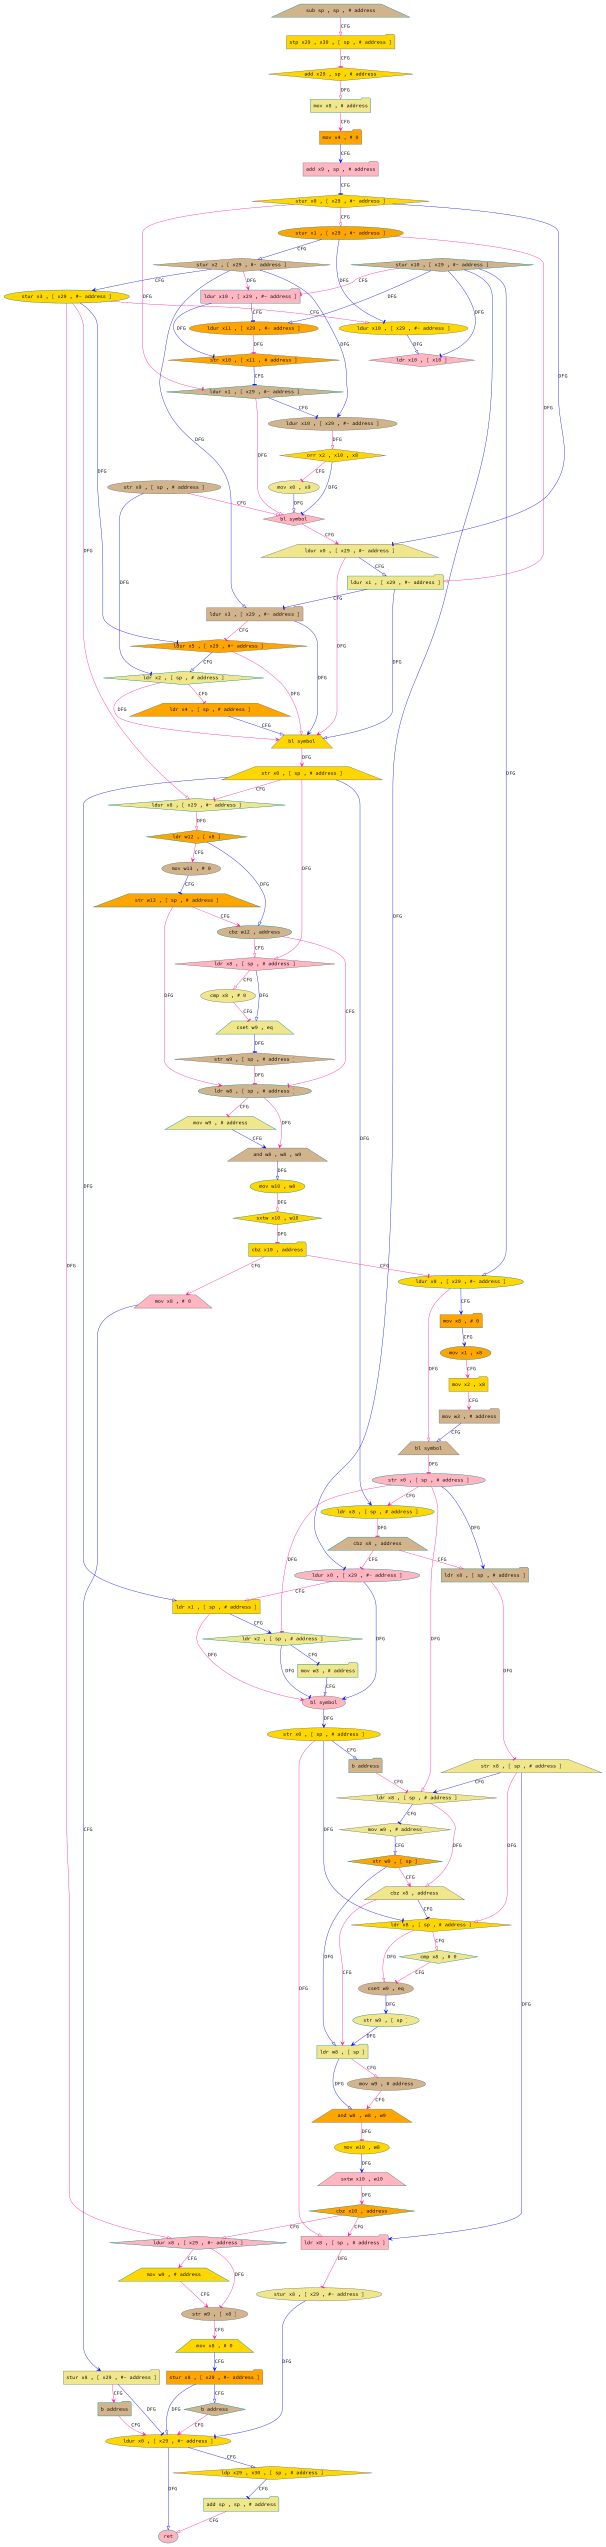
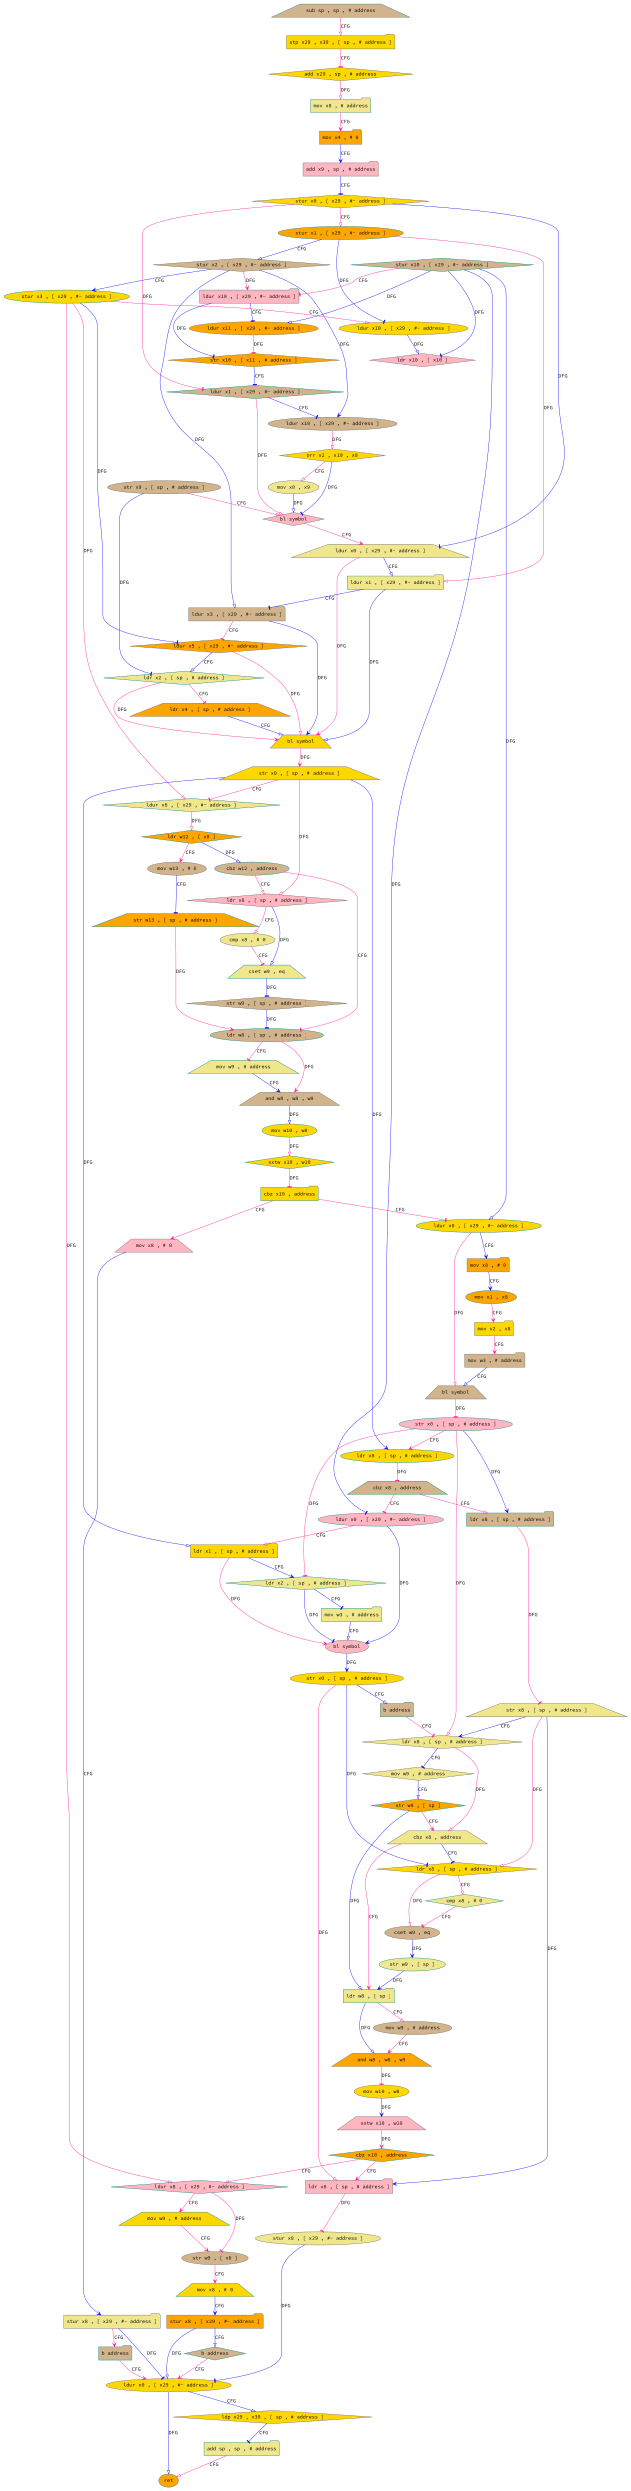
(314, 470) -> (315, 470)
(215, 916) -> none
(255, 1074) -> (267, 1018)
(168, 2536) -> (169, 2481)
